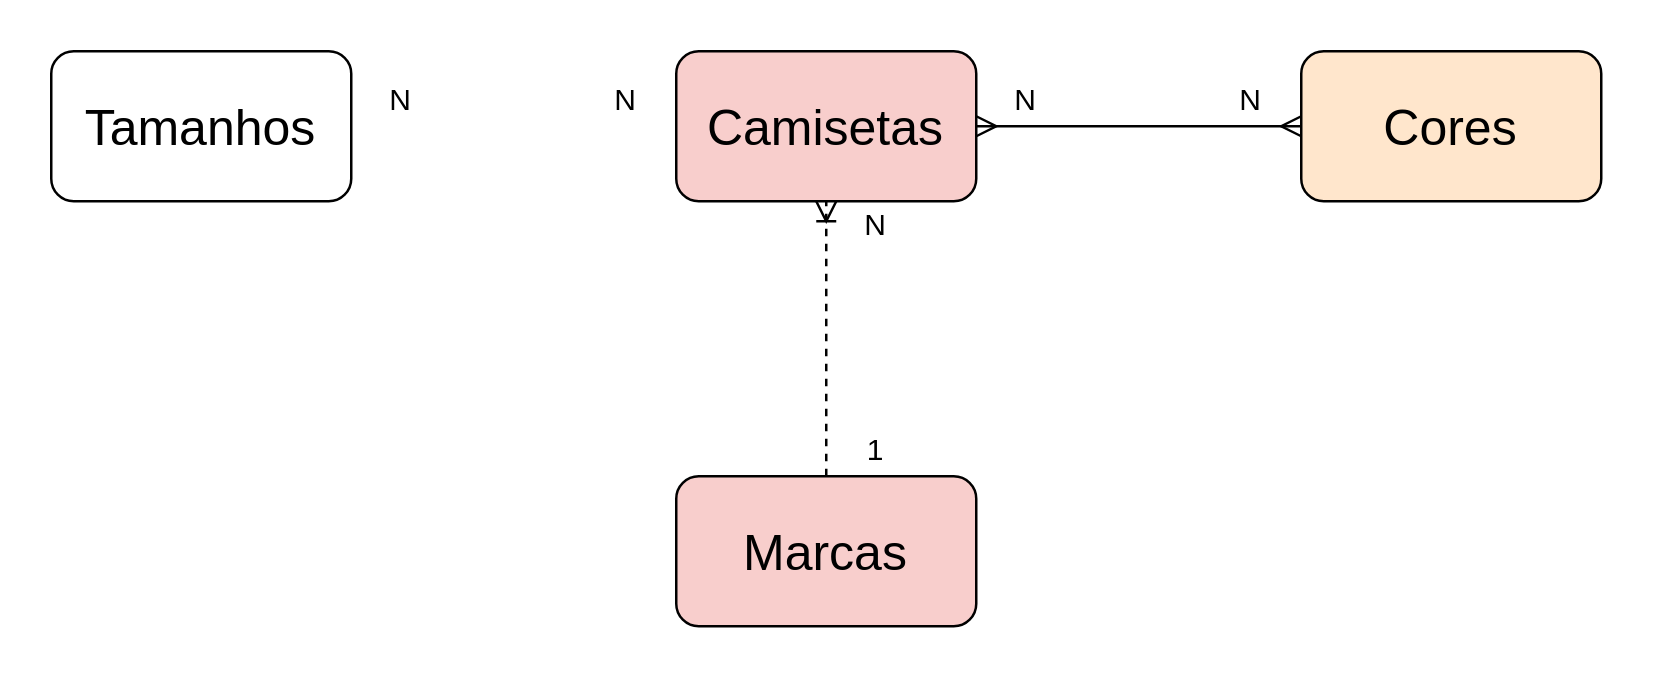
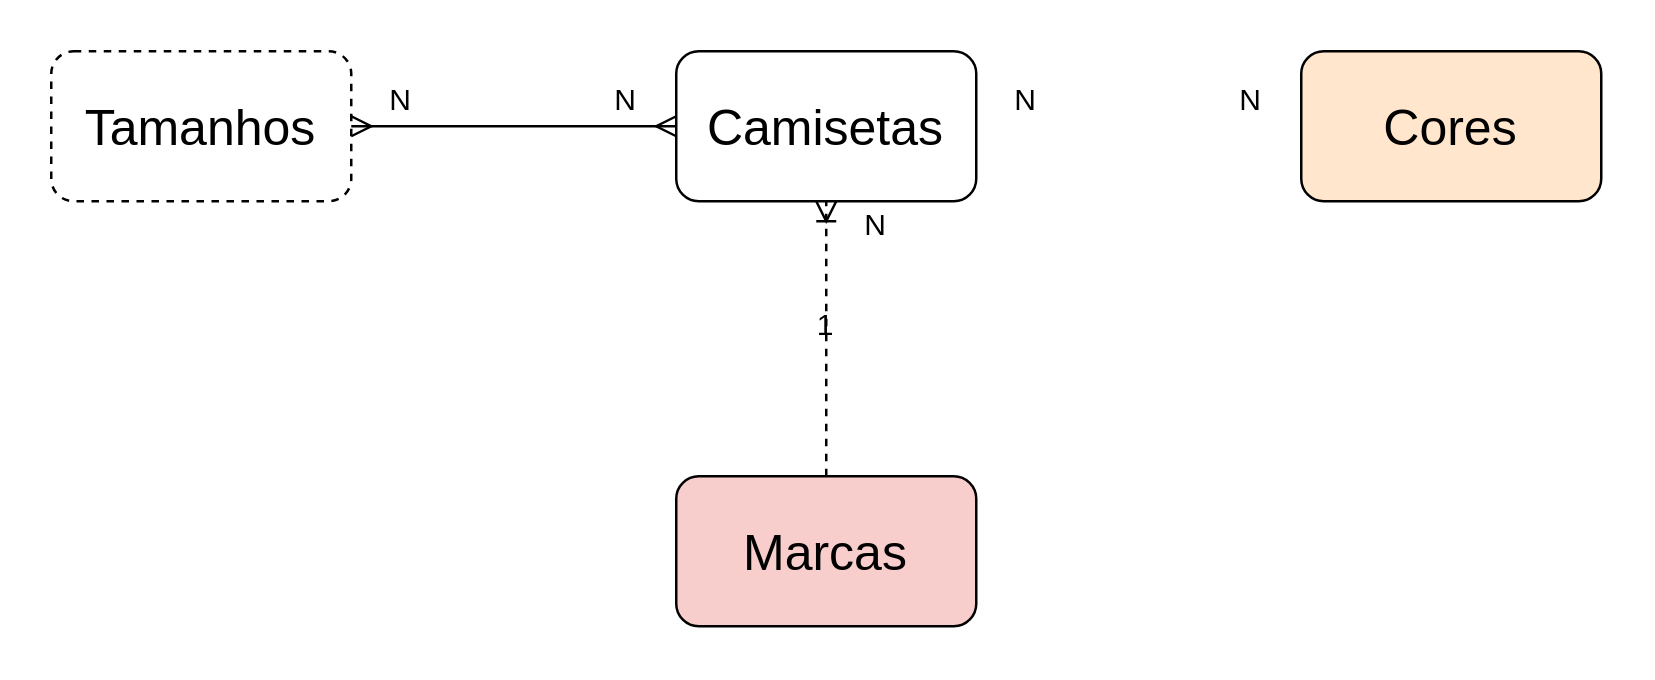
(201, 126) -> (201, 126)
none -> (513, 126)
(826, 126) -> (826, 126)
(1138, 126) -> none
(876, 451) -> (826, 326)
